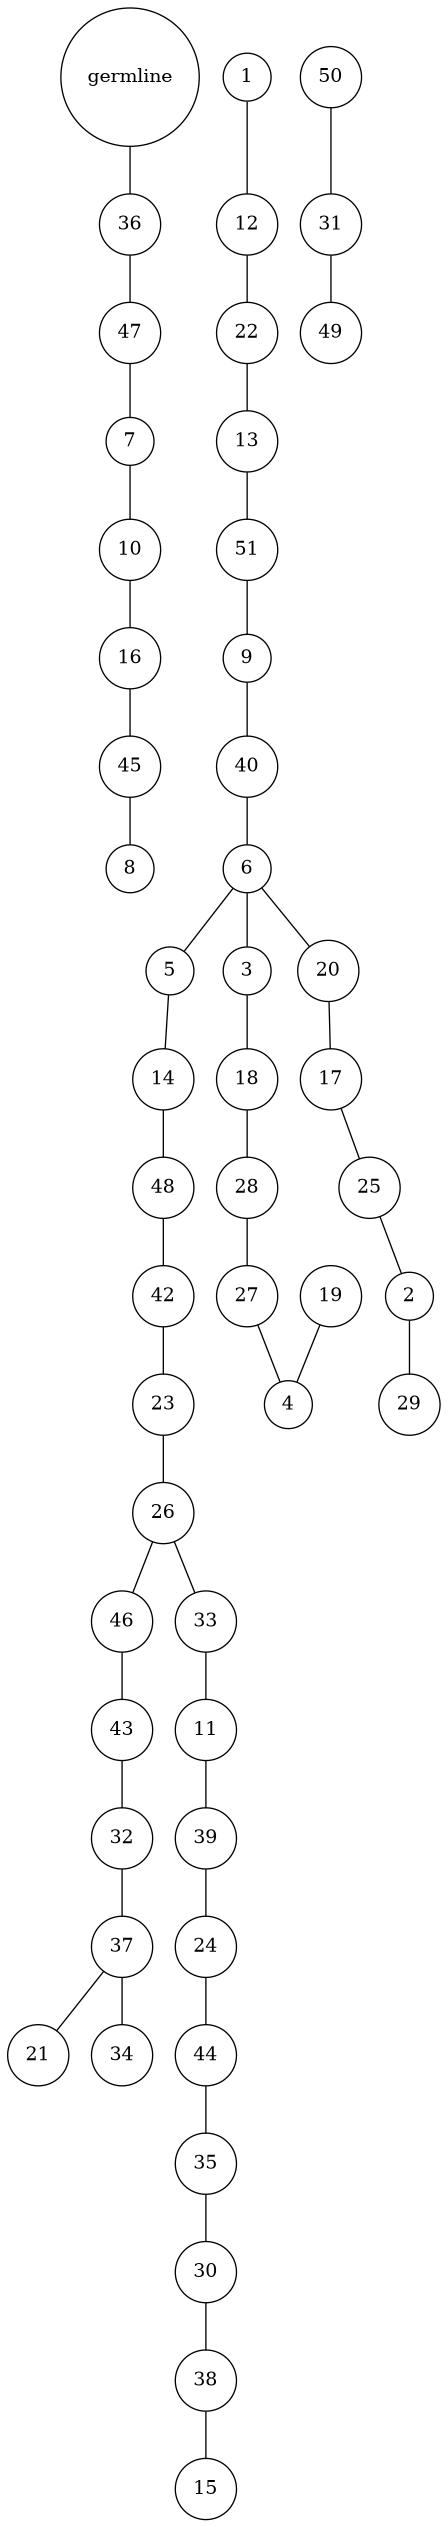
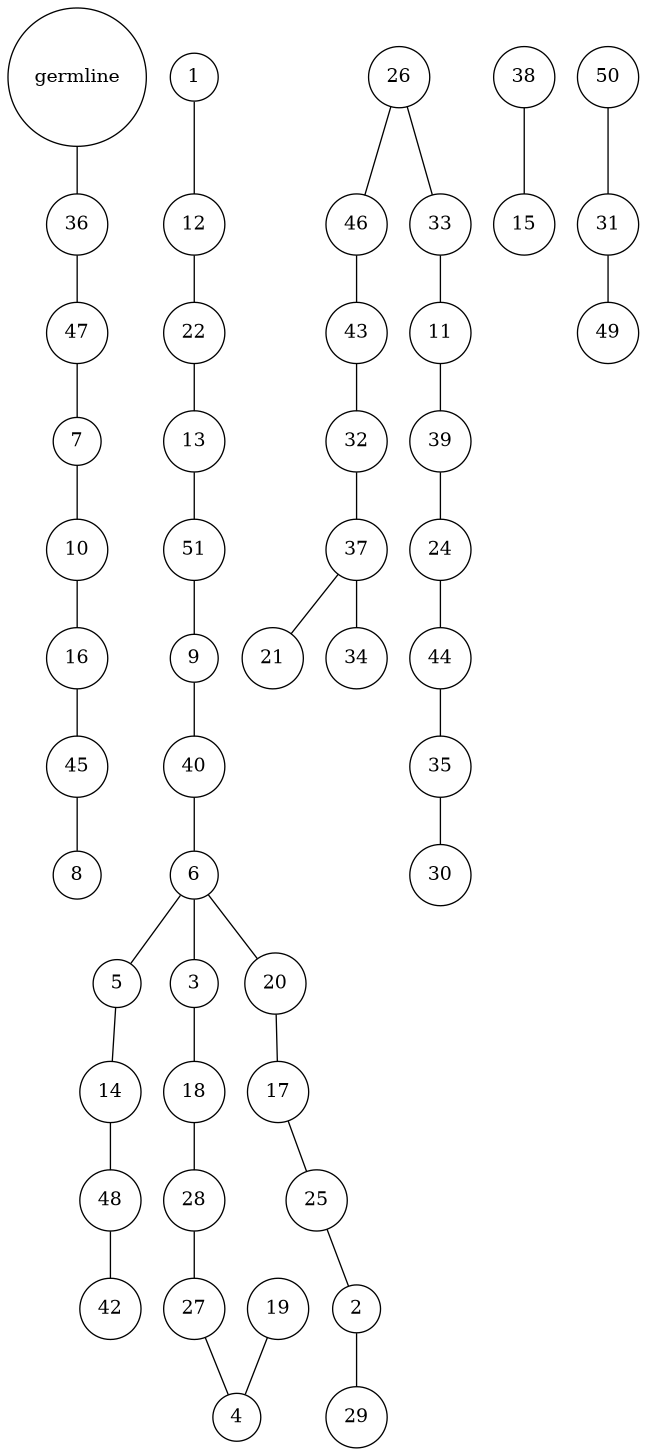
(163, 1405) -> none
(206, 2327) -> none
